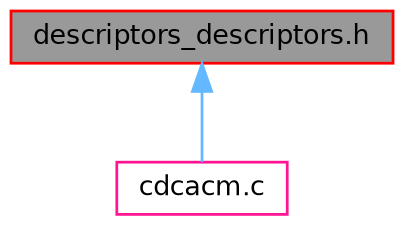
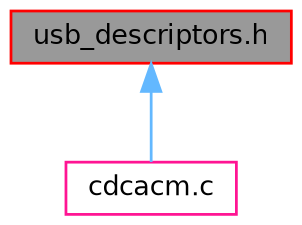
(202, 37) -> (151, 37)
